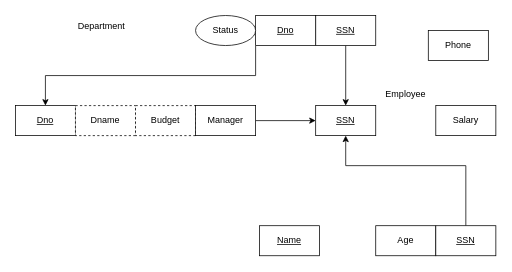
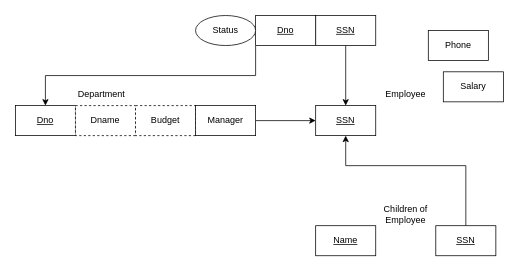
(102, 27) -> (102, 94)
(465, 120) -> (473, 87)
none -> (405, 214)
(289, 240) -> (345, 240)
(405, 240) -> none
